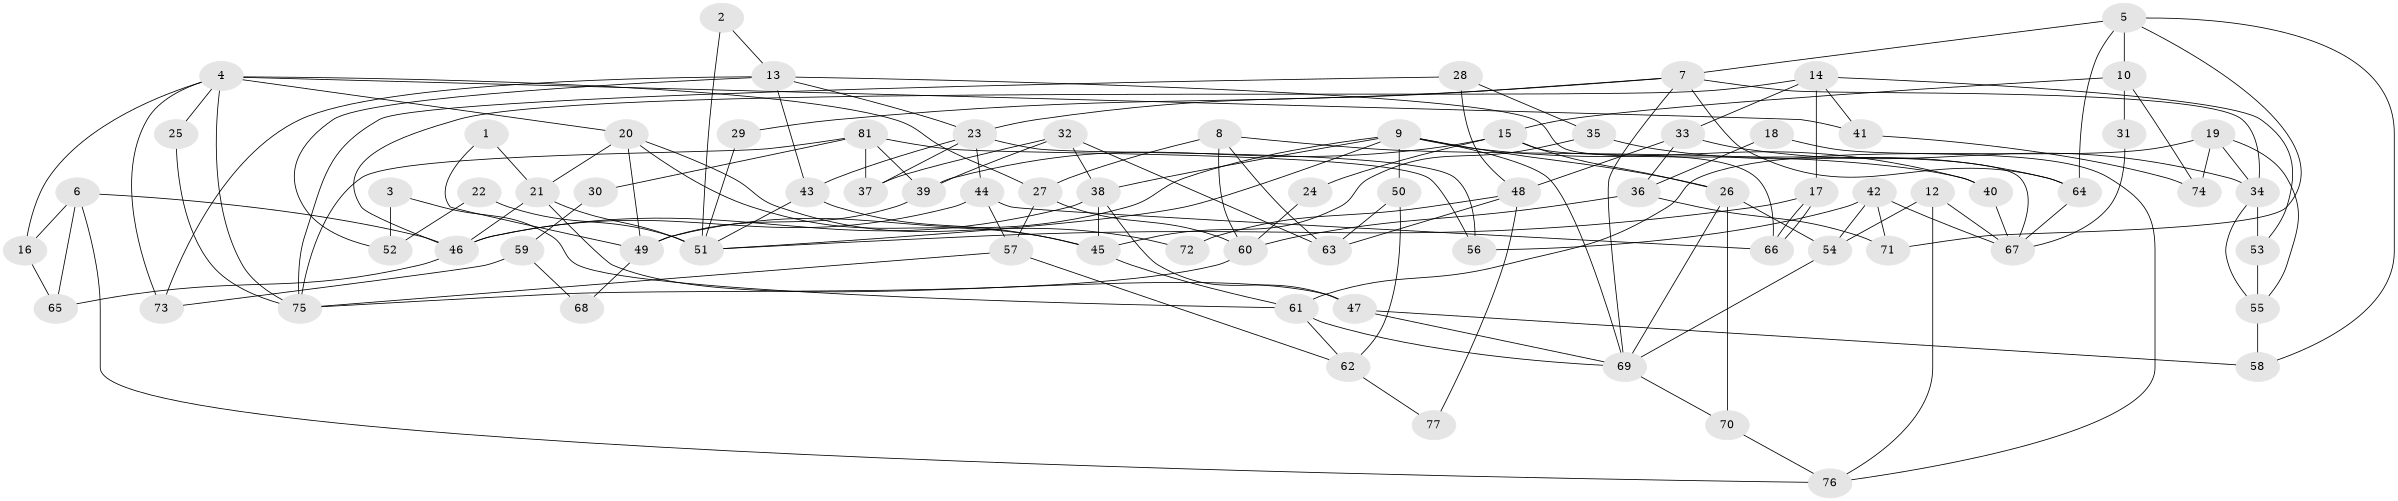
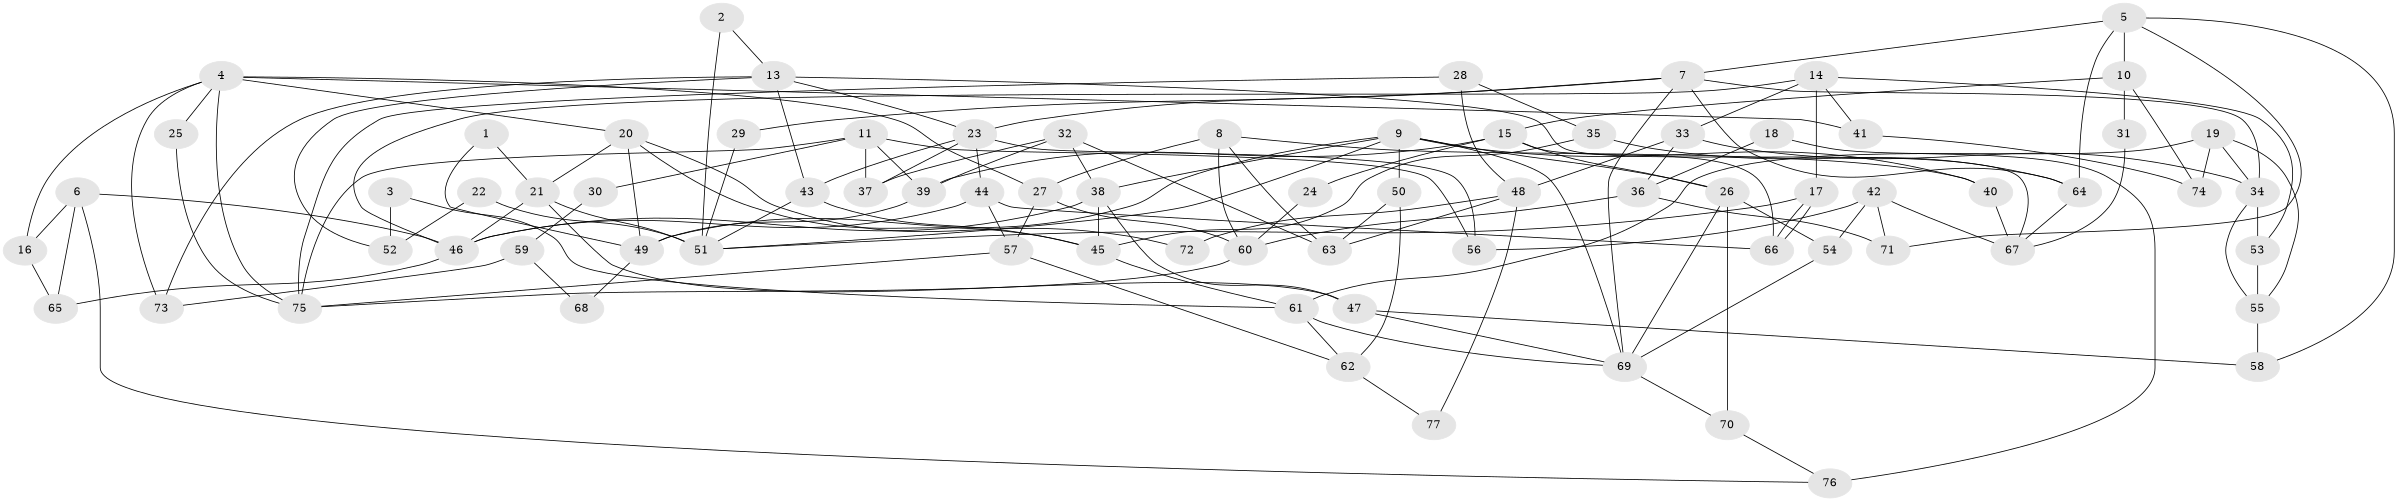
(866, 134) -> (866, 134)
(1933, 192) -> none
